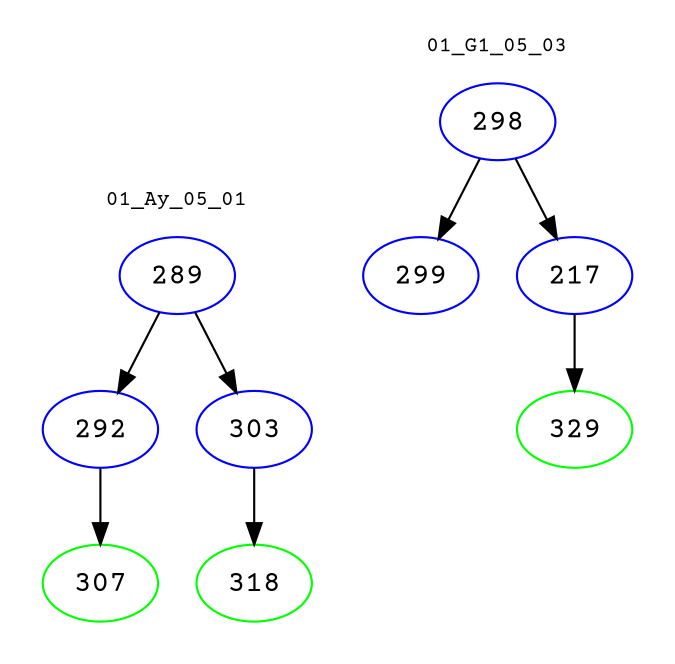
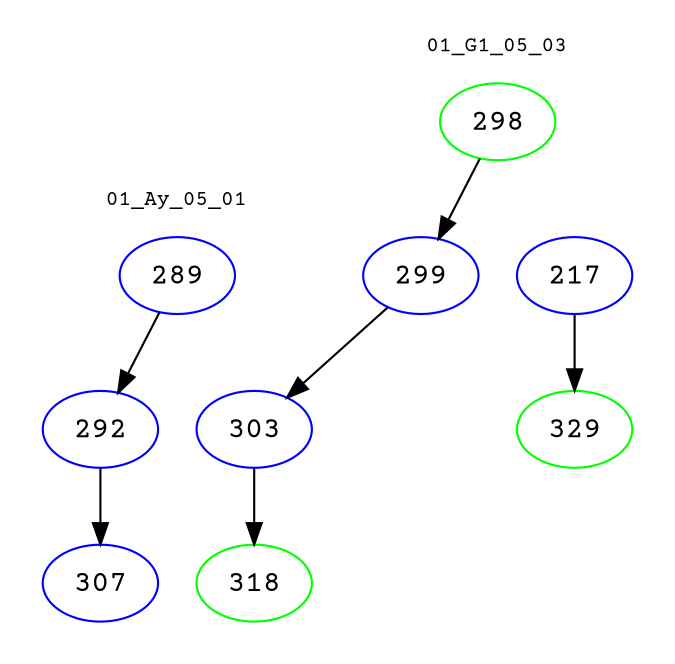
(498, 122) -> (498, 122)
(531, 189) -> none
(211, 343) -> (360, 332)
(100, 583) -> (100, 583)
